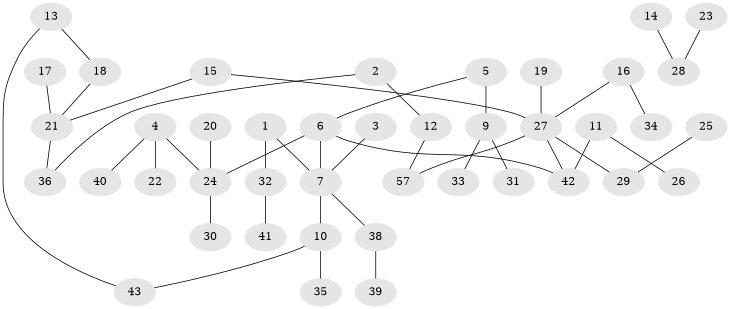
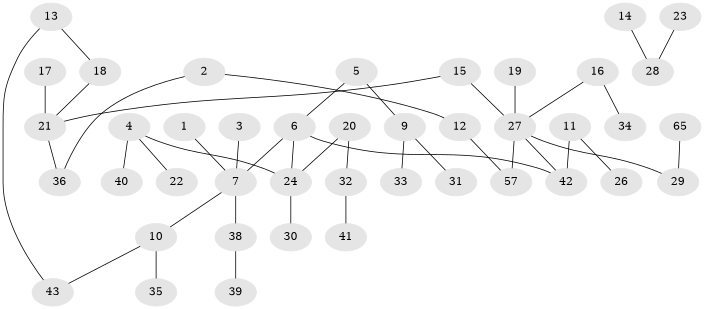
(706, 127) -> (680, 127)
(266, 149) -> (348, 155)
